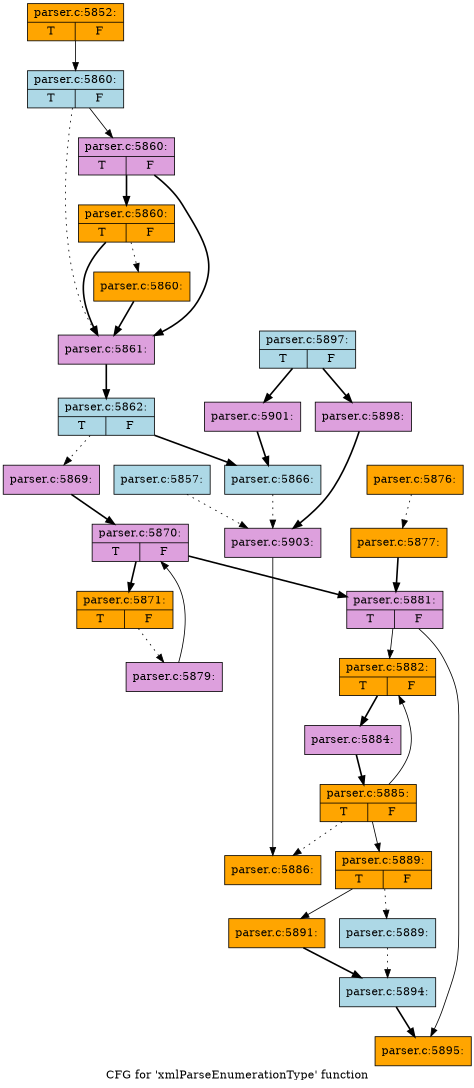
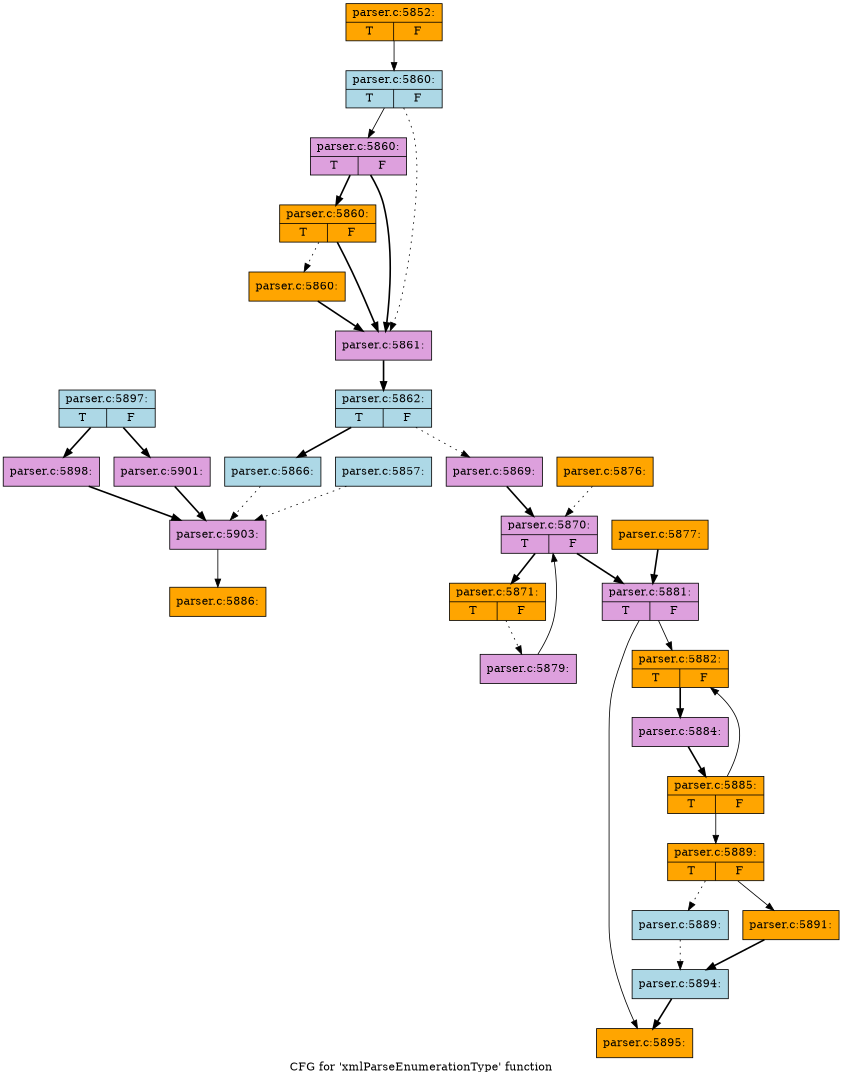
(261, 444) -> (187, 500)
(408, 507) -> (582, 498)
(321, 836) -> none
